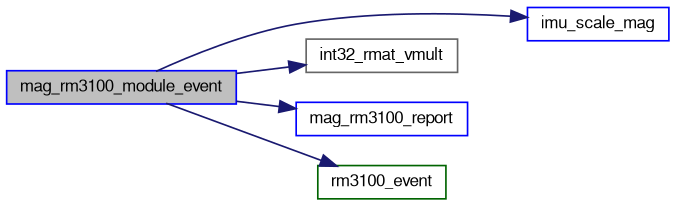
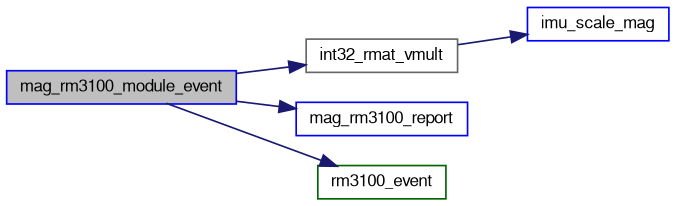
(329, 19) -> (484, 41)
